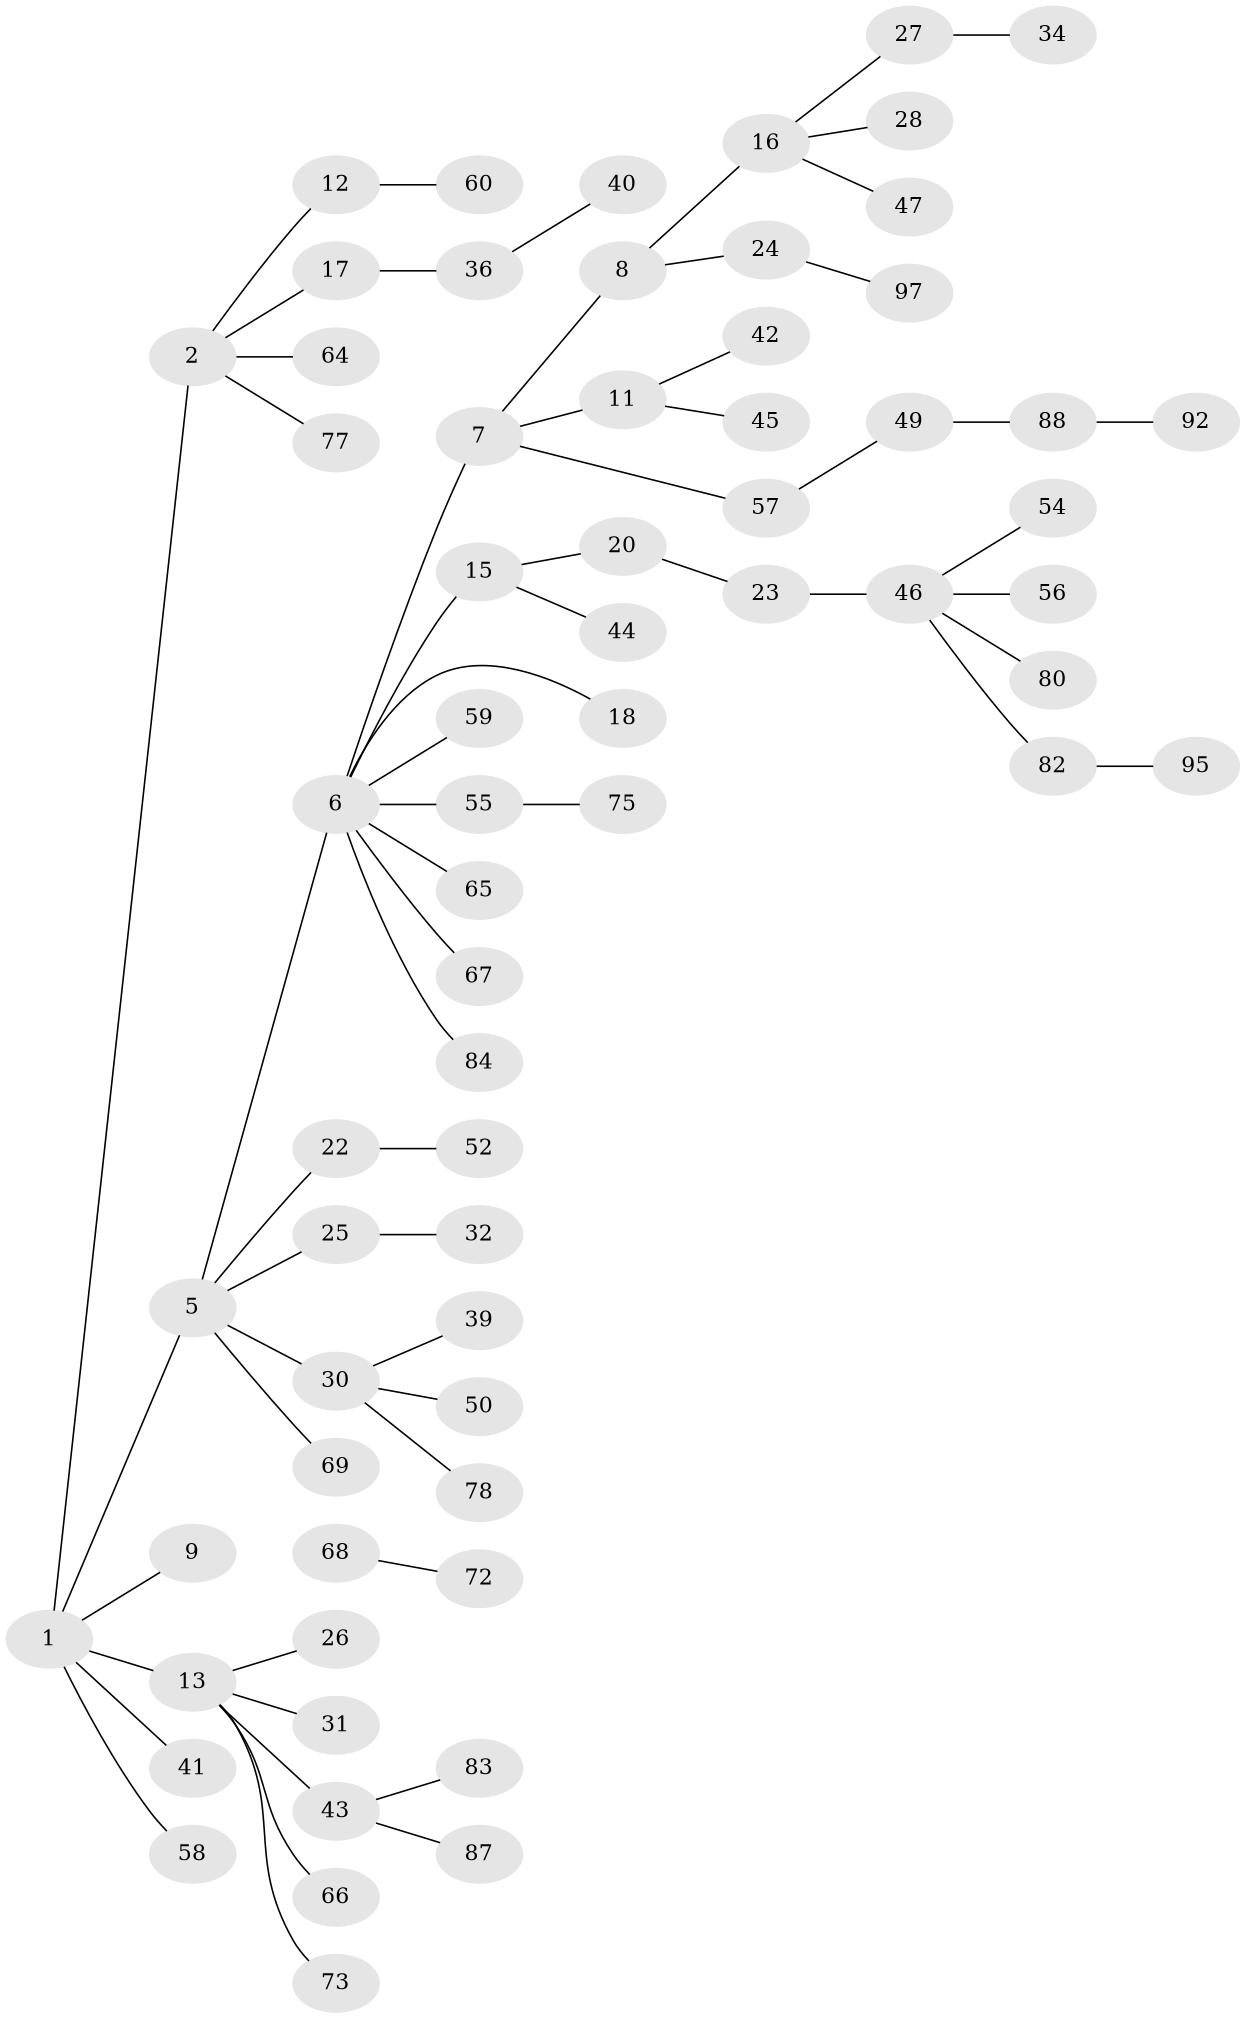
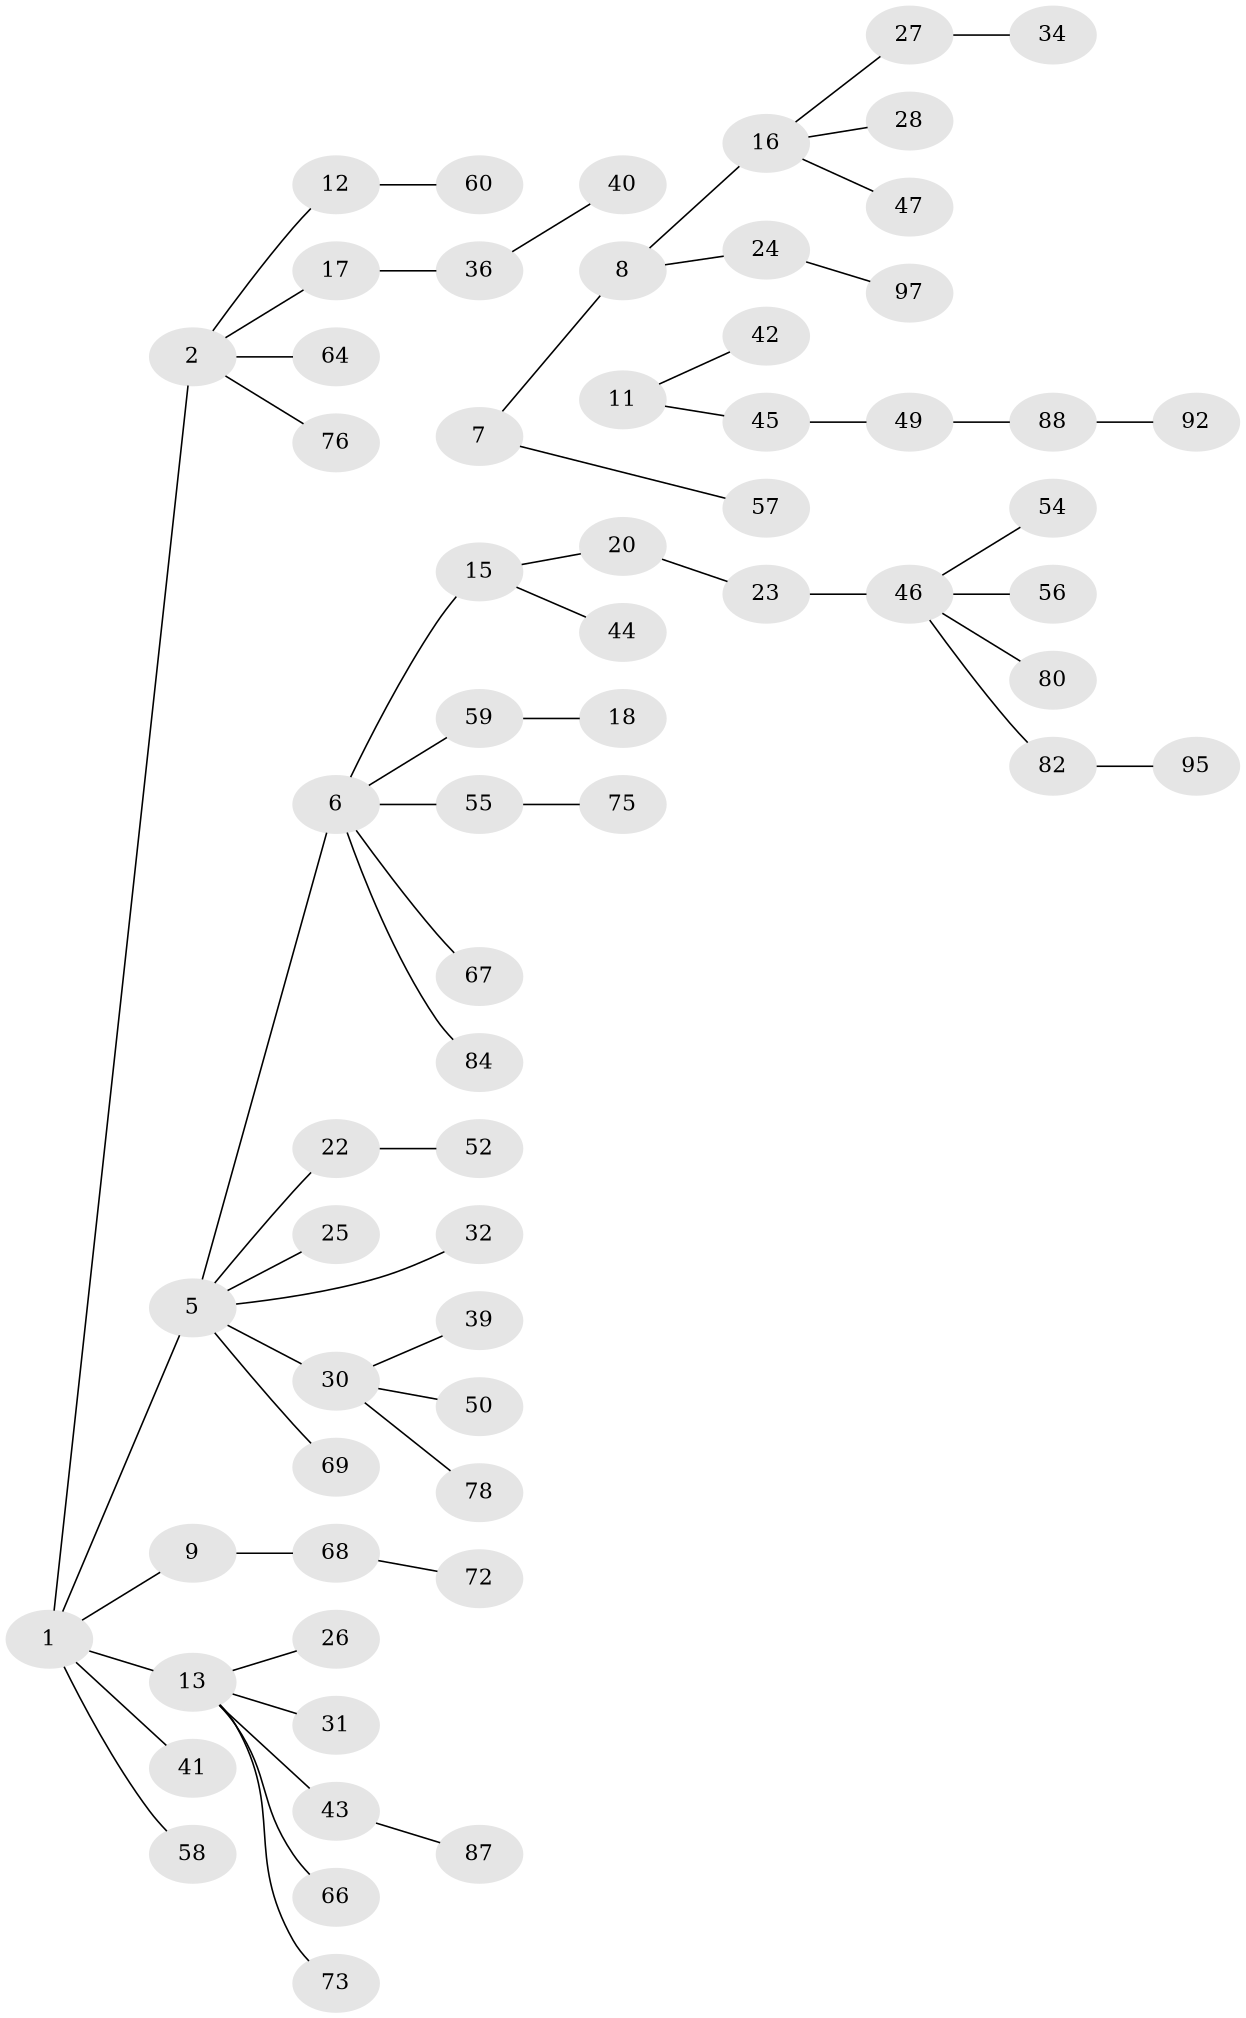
(551, 418) -> none
(336, 443) -> (336, 443)
(838, 465) -> (838, 422)
(402, 618) -> none
(449, 671) -> (551, 718)
(480, 891) -> none
(408, 1235) -> (343, 1287)
none -> (265, 1553)
(480, 1768) -> none
